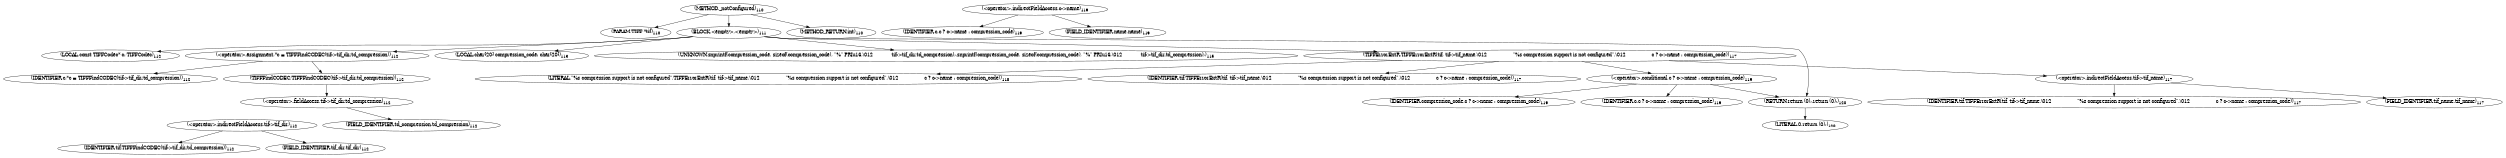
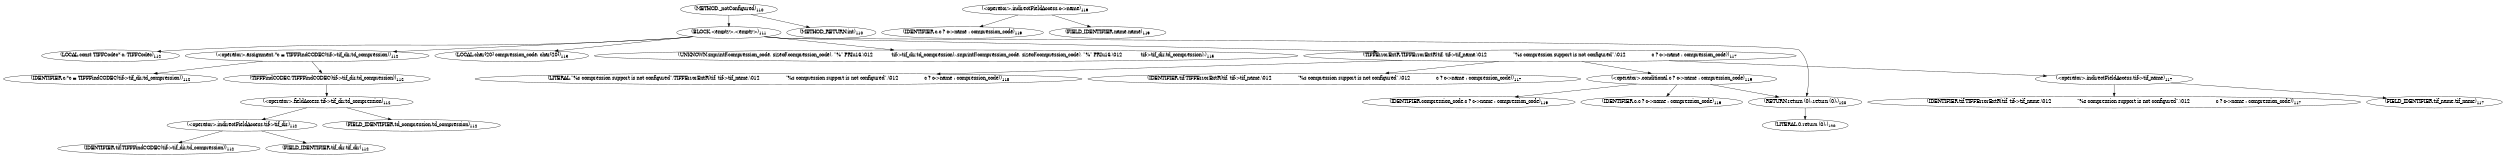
(636, 33) -> none
none -> (286, 113)
